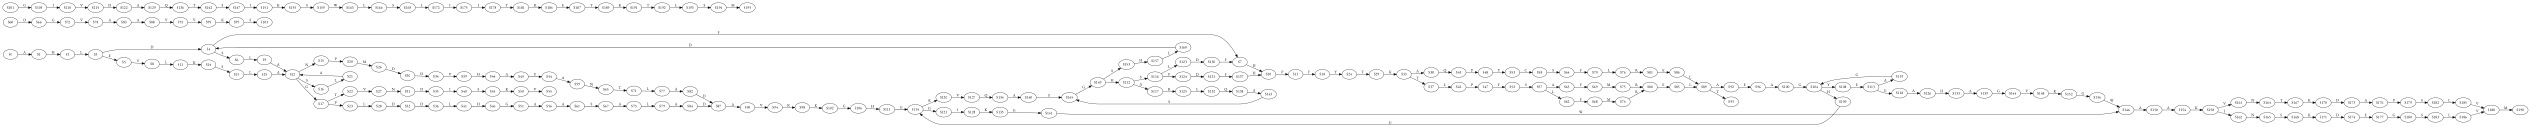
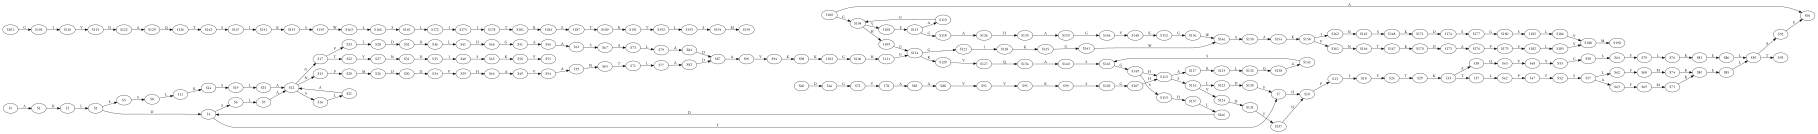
none -> (1135, 86)
(1770, 87) -> (1318, 7)
